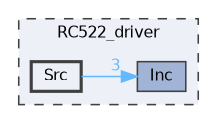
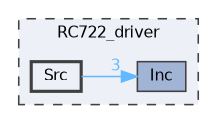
(108, 34) -> (108, 34)
